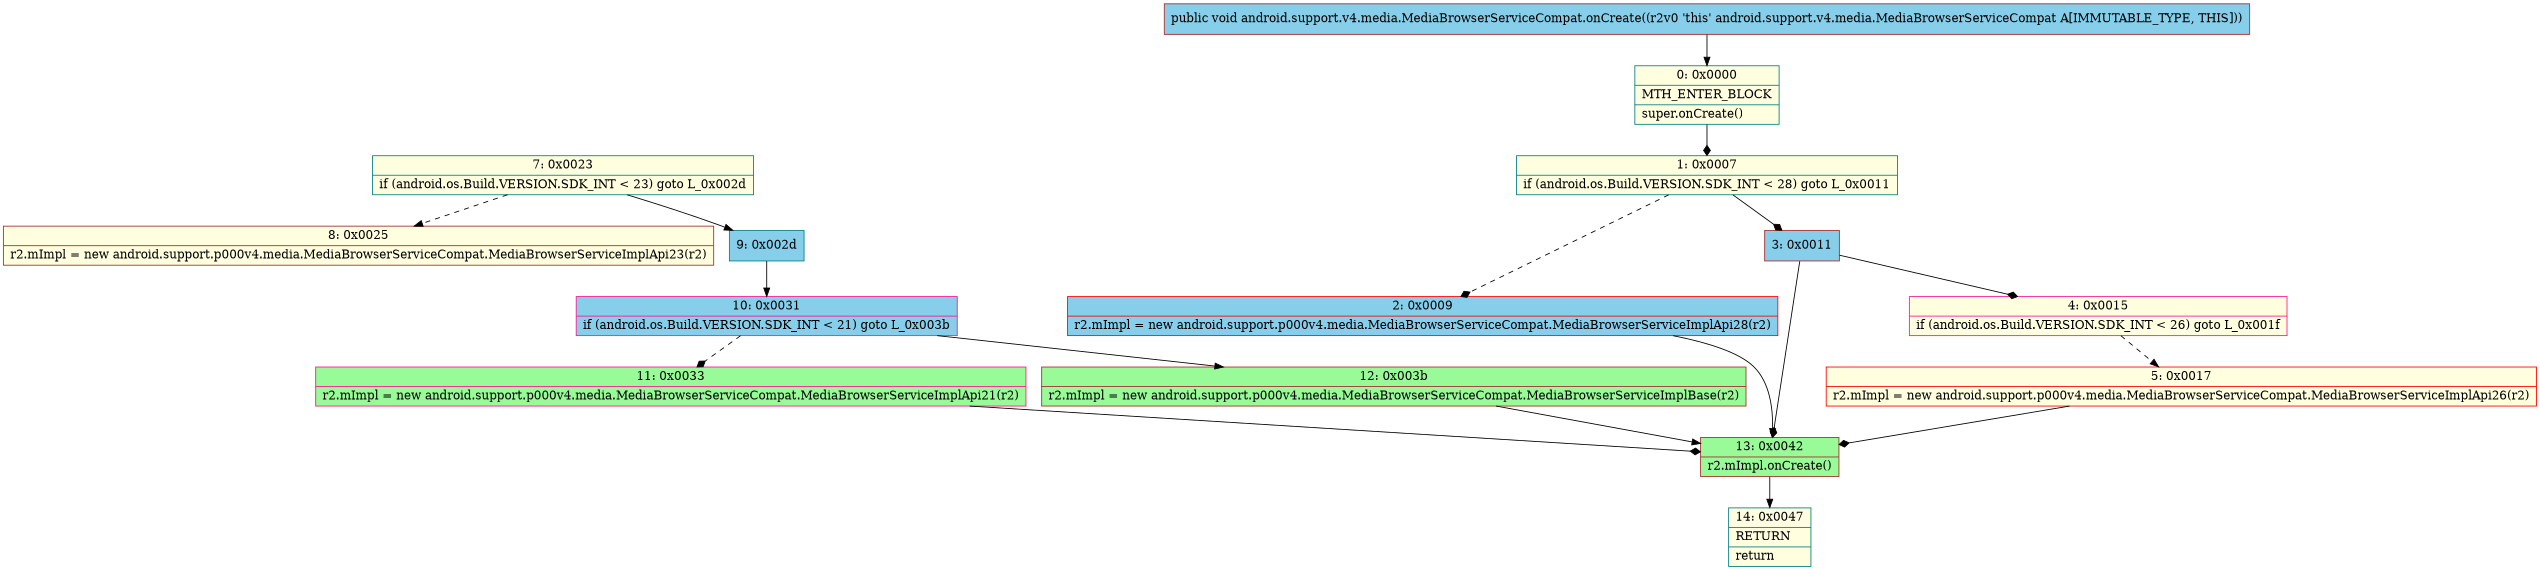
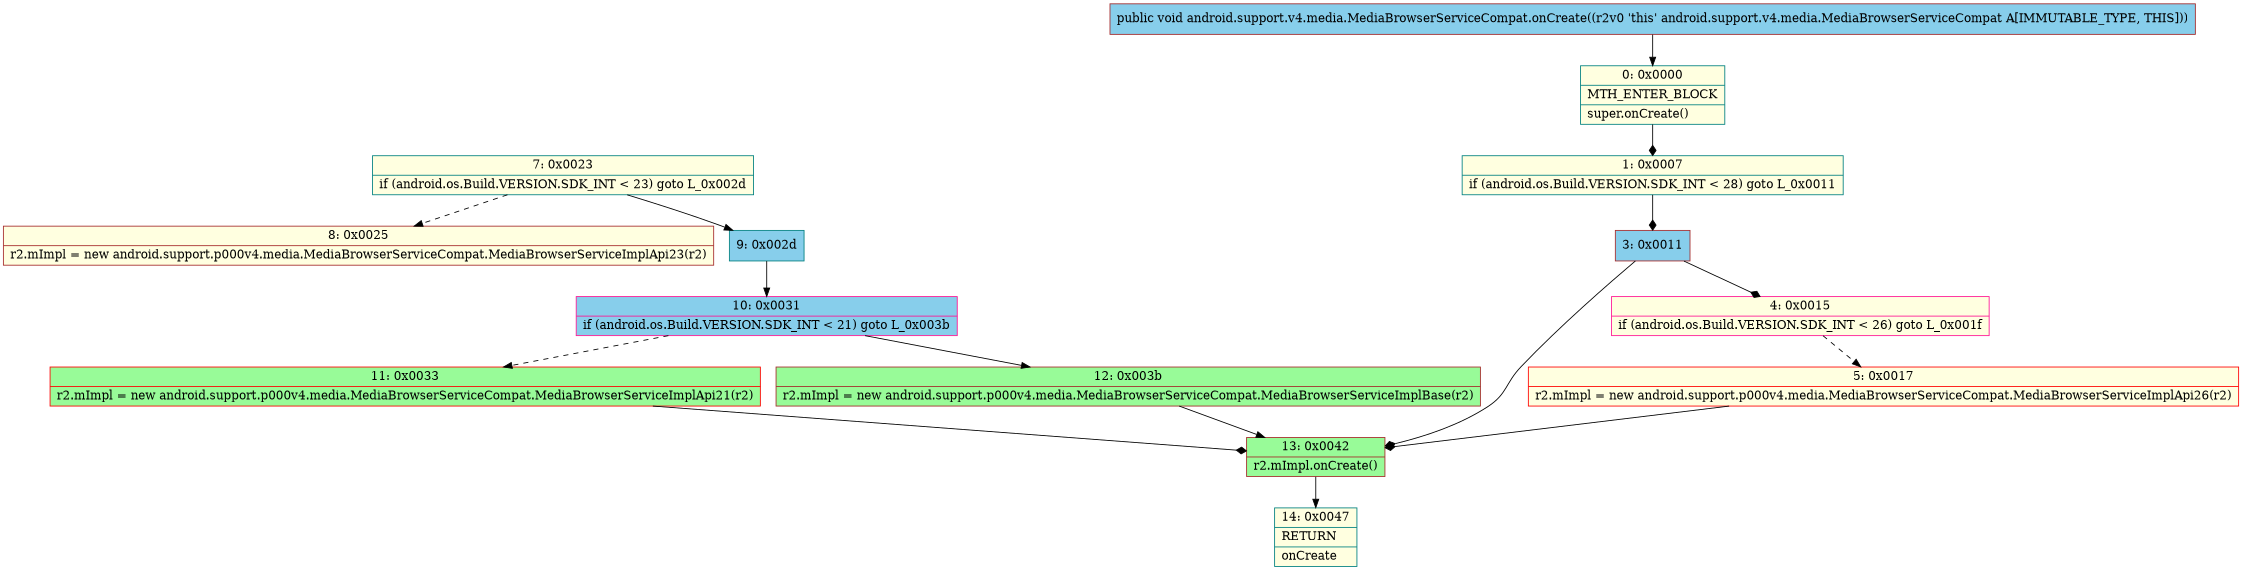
(1423, 316) -> none
(723, 348) -> (590, 351)
(671, 387) -> (405, 387)
(1755, 556) -> (1309, 556)
